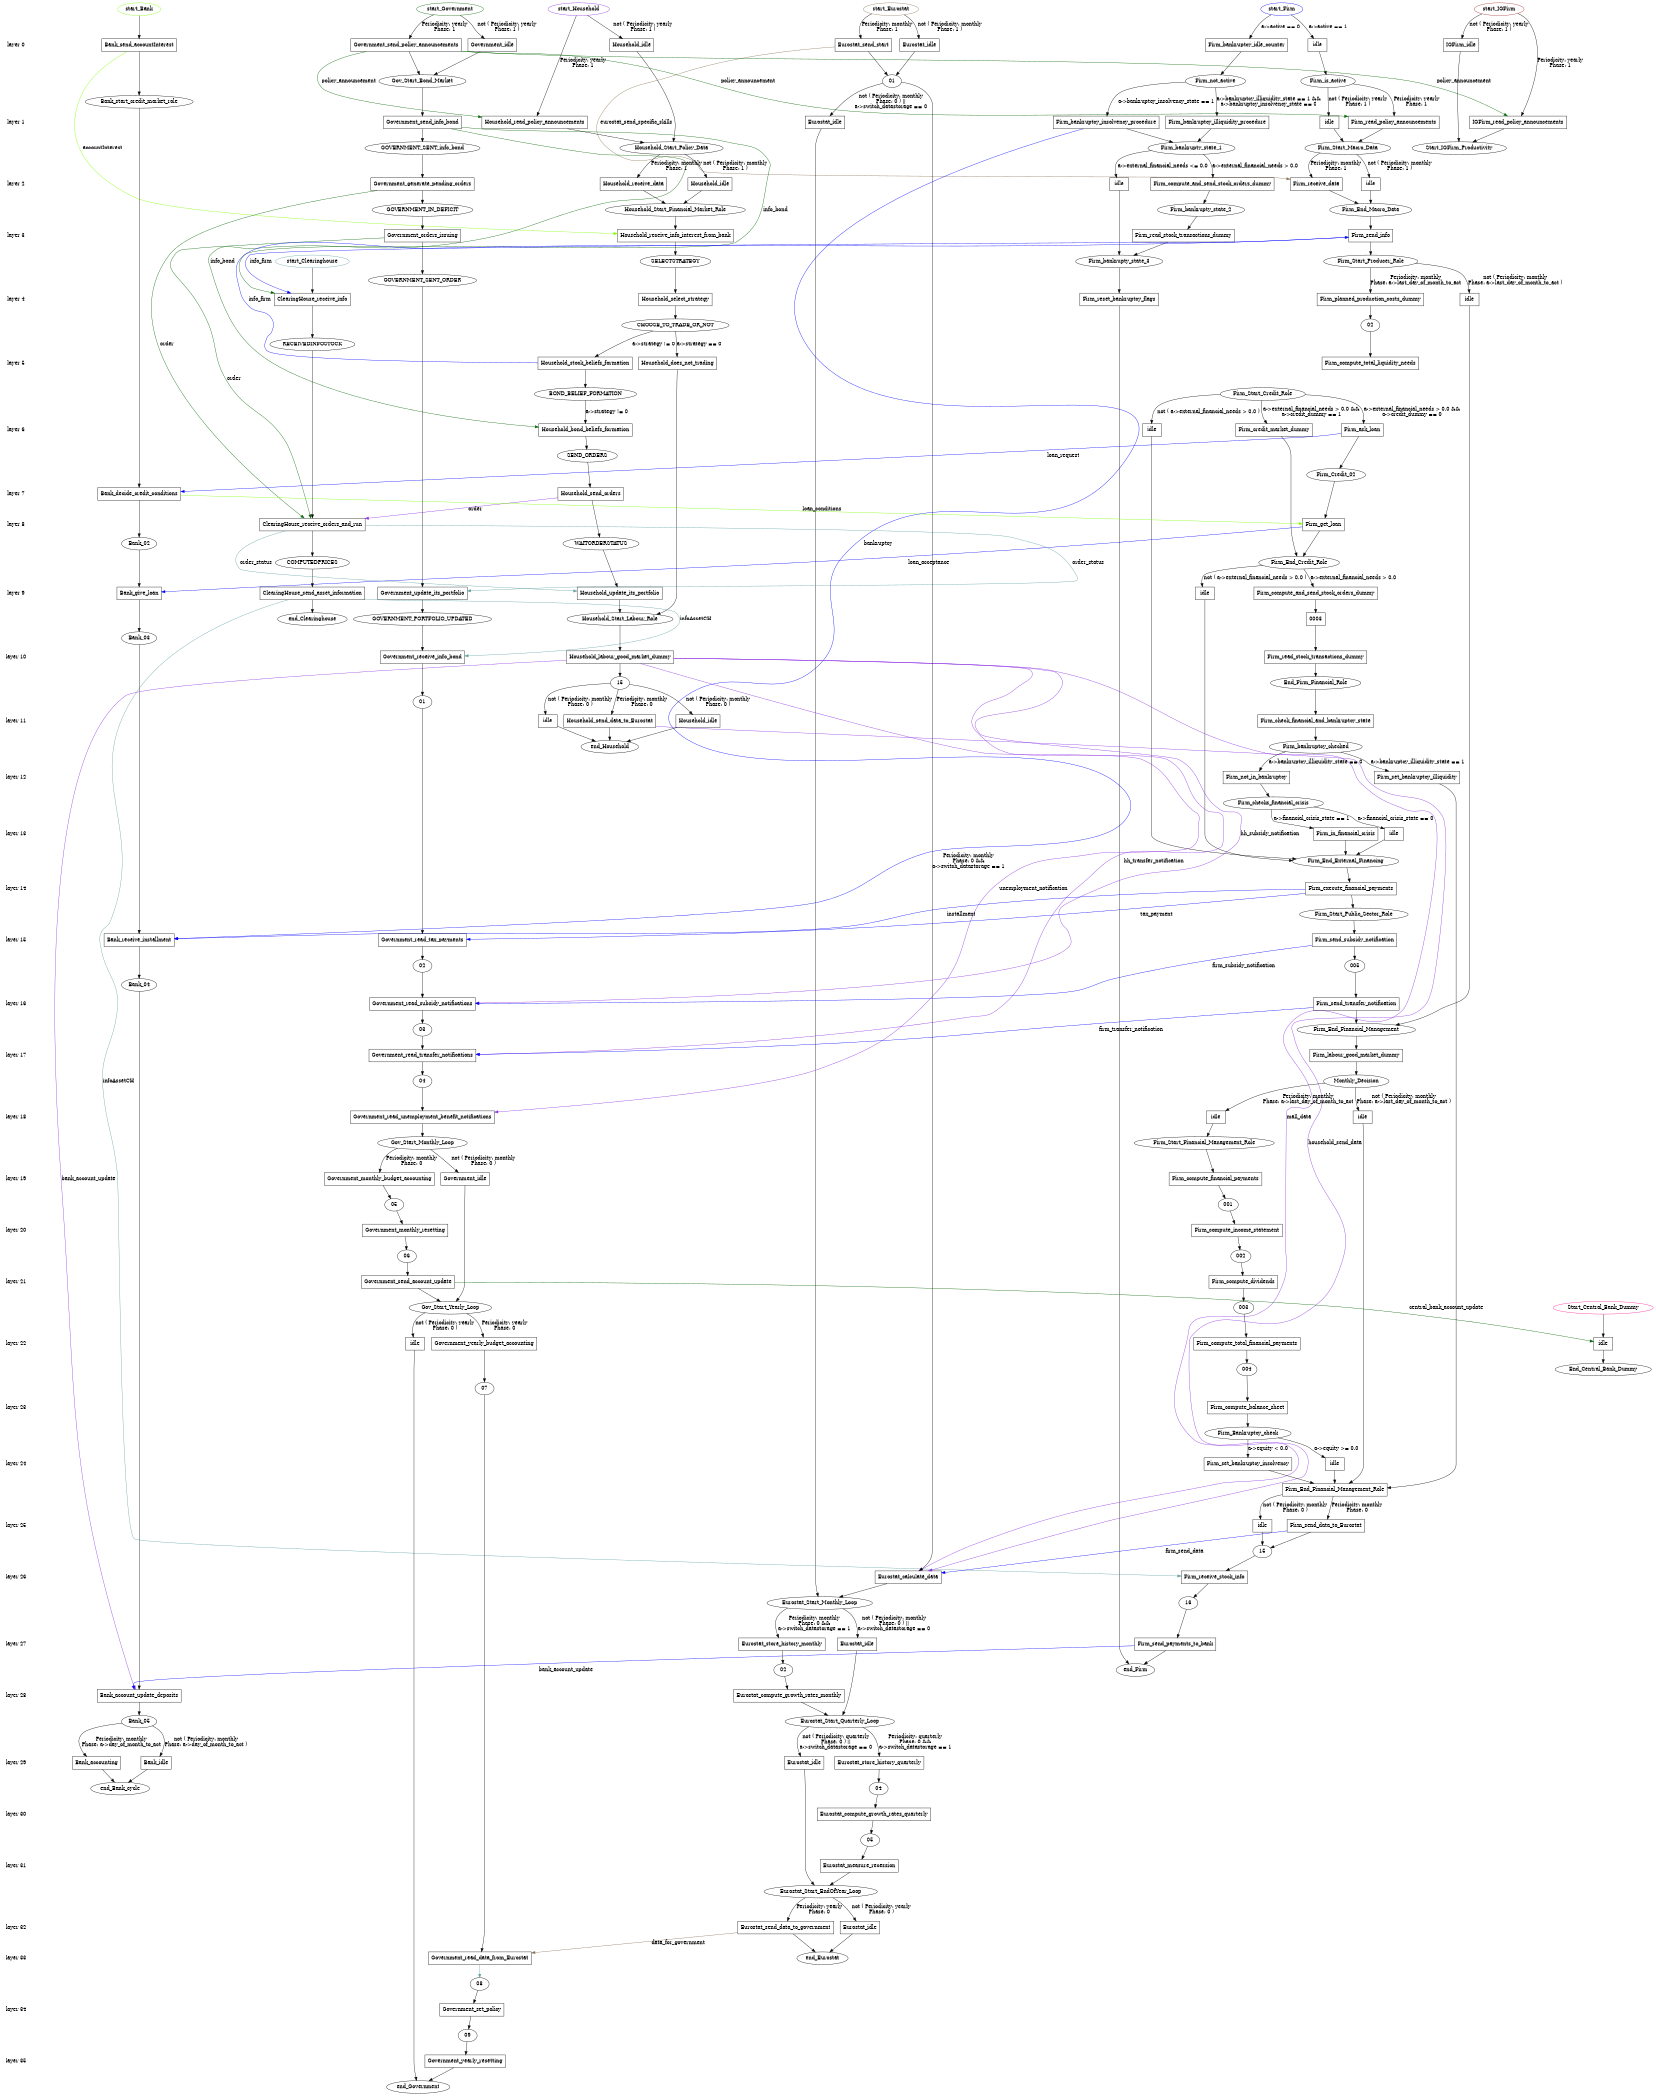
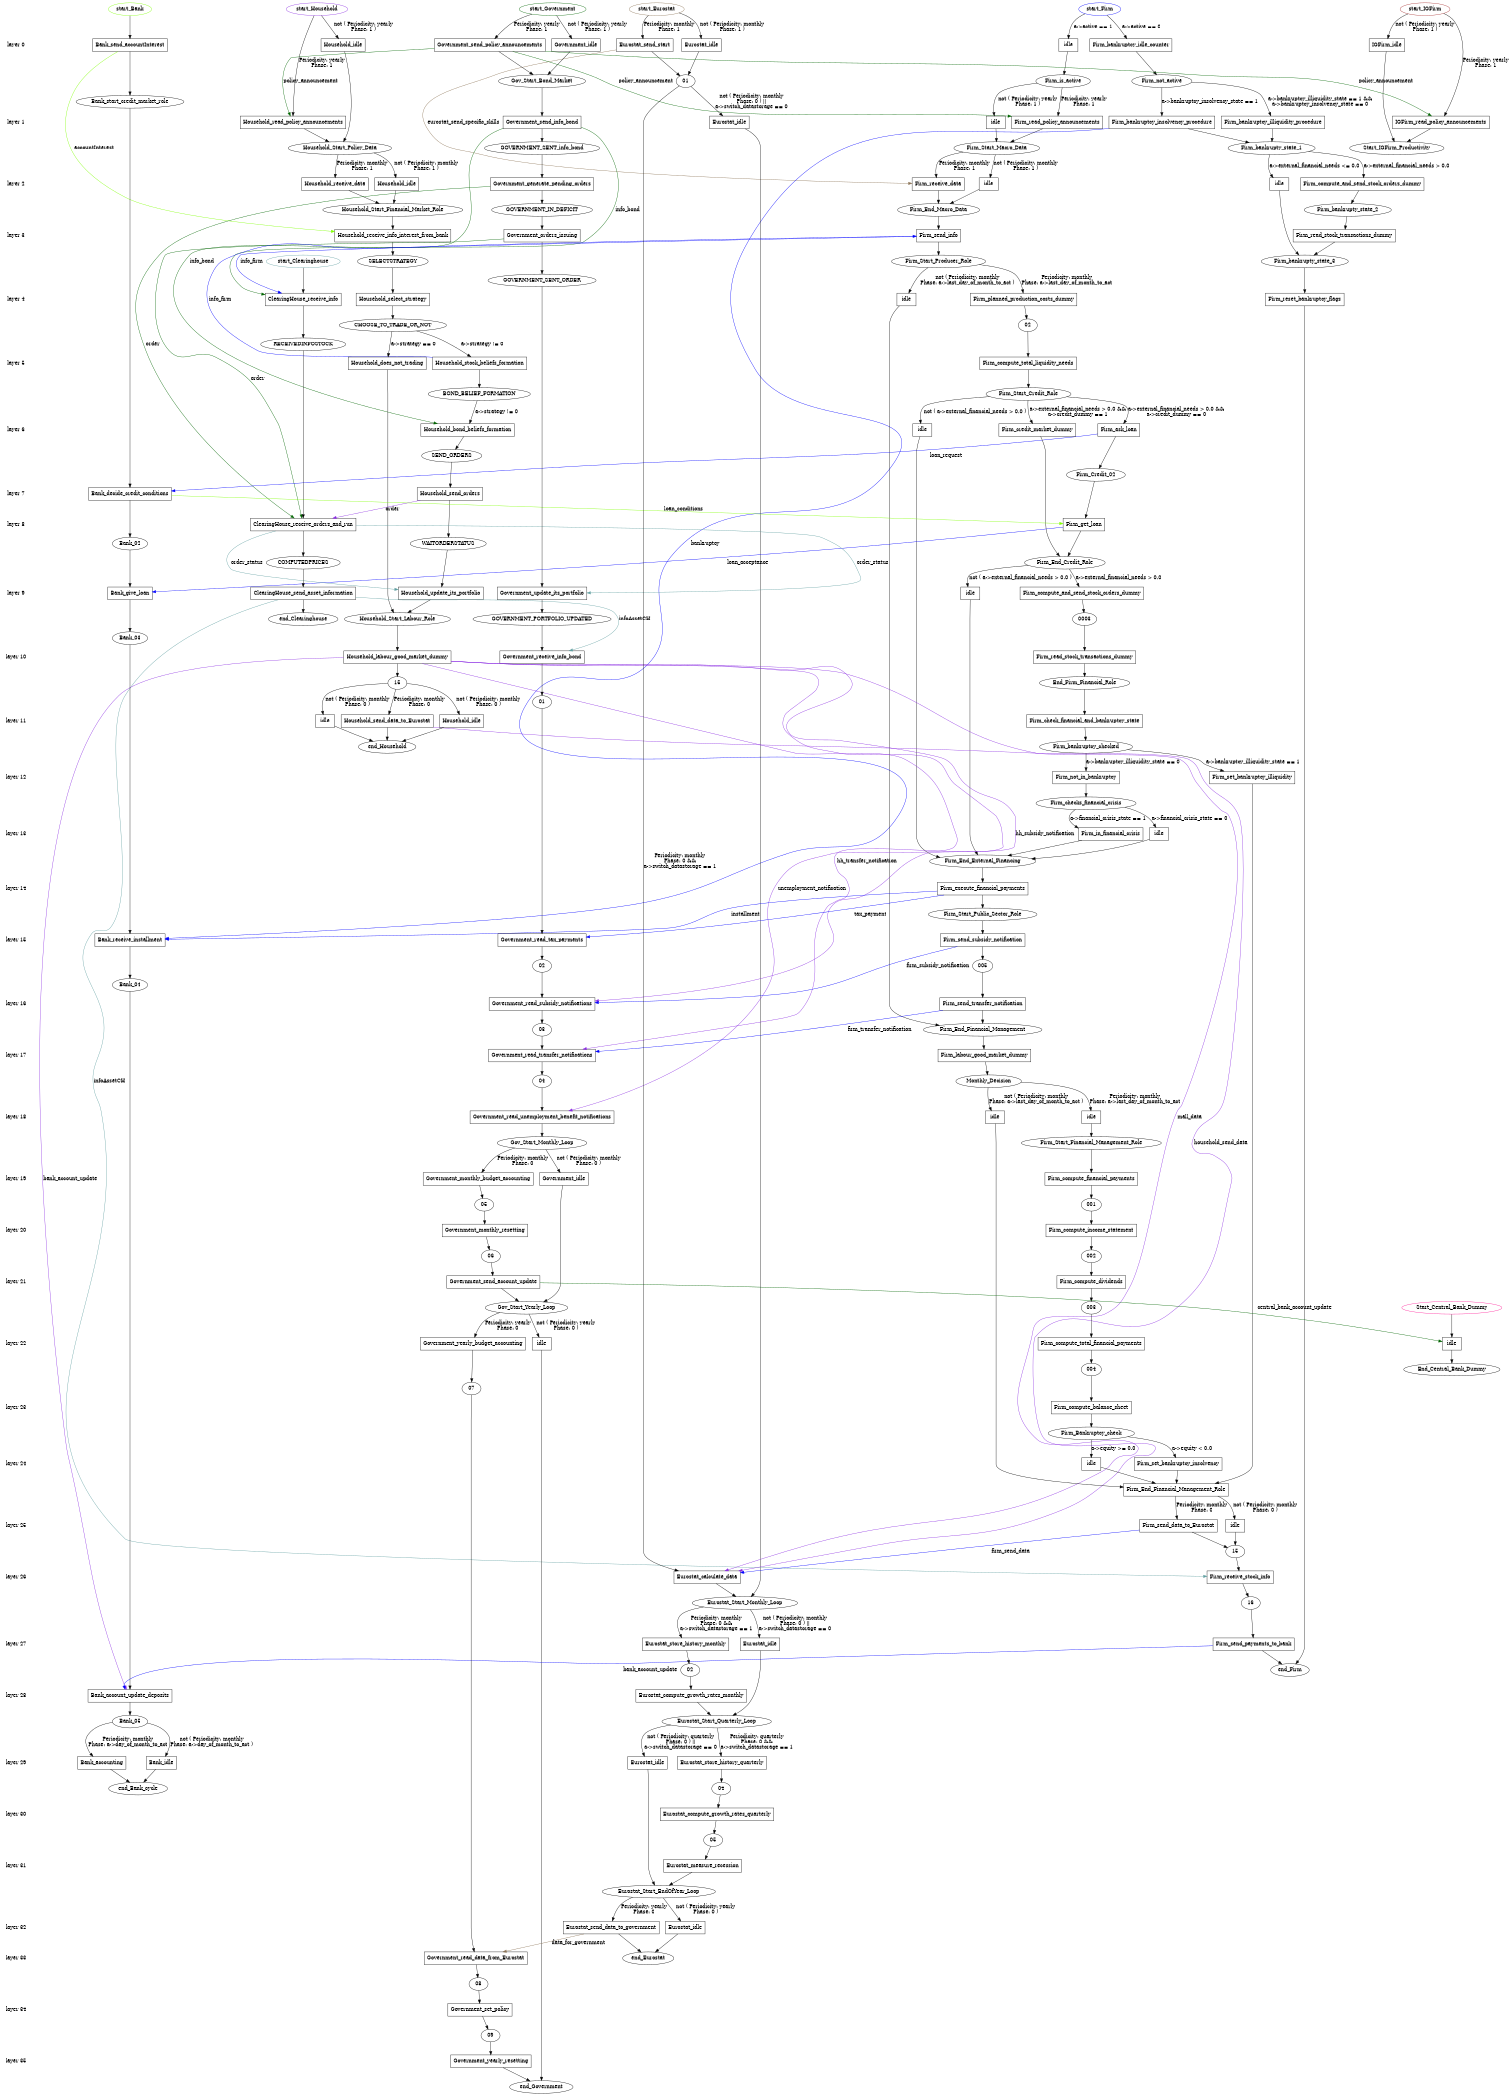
none -> (1028, 377)
(1316, 619) -> (1085, 619)
(480, 1969) -> (477, 1969)
